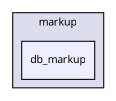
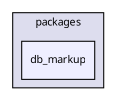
(58, 23) -> (58, 23)
